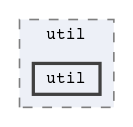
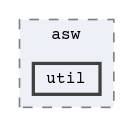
(67, 35) -> (67, 35)
